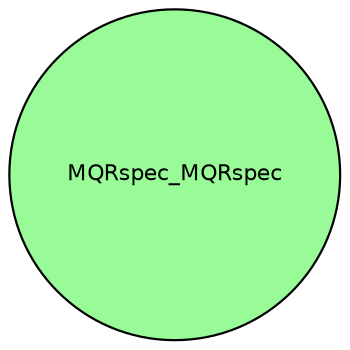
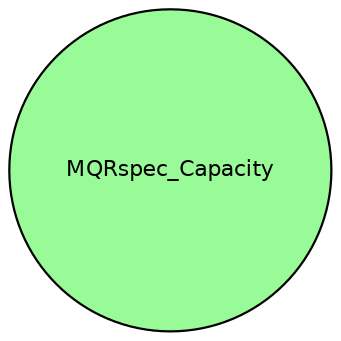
(175, 175) -> (170, 170)
